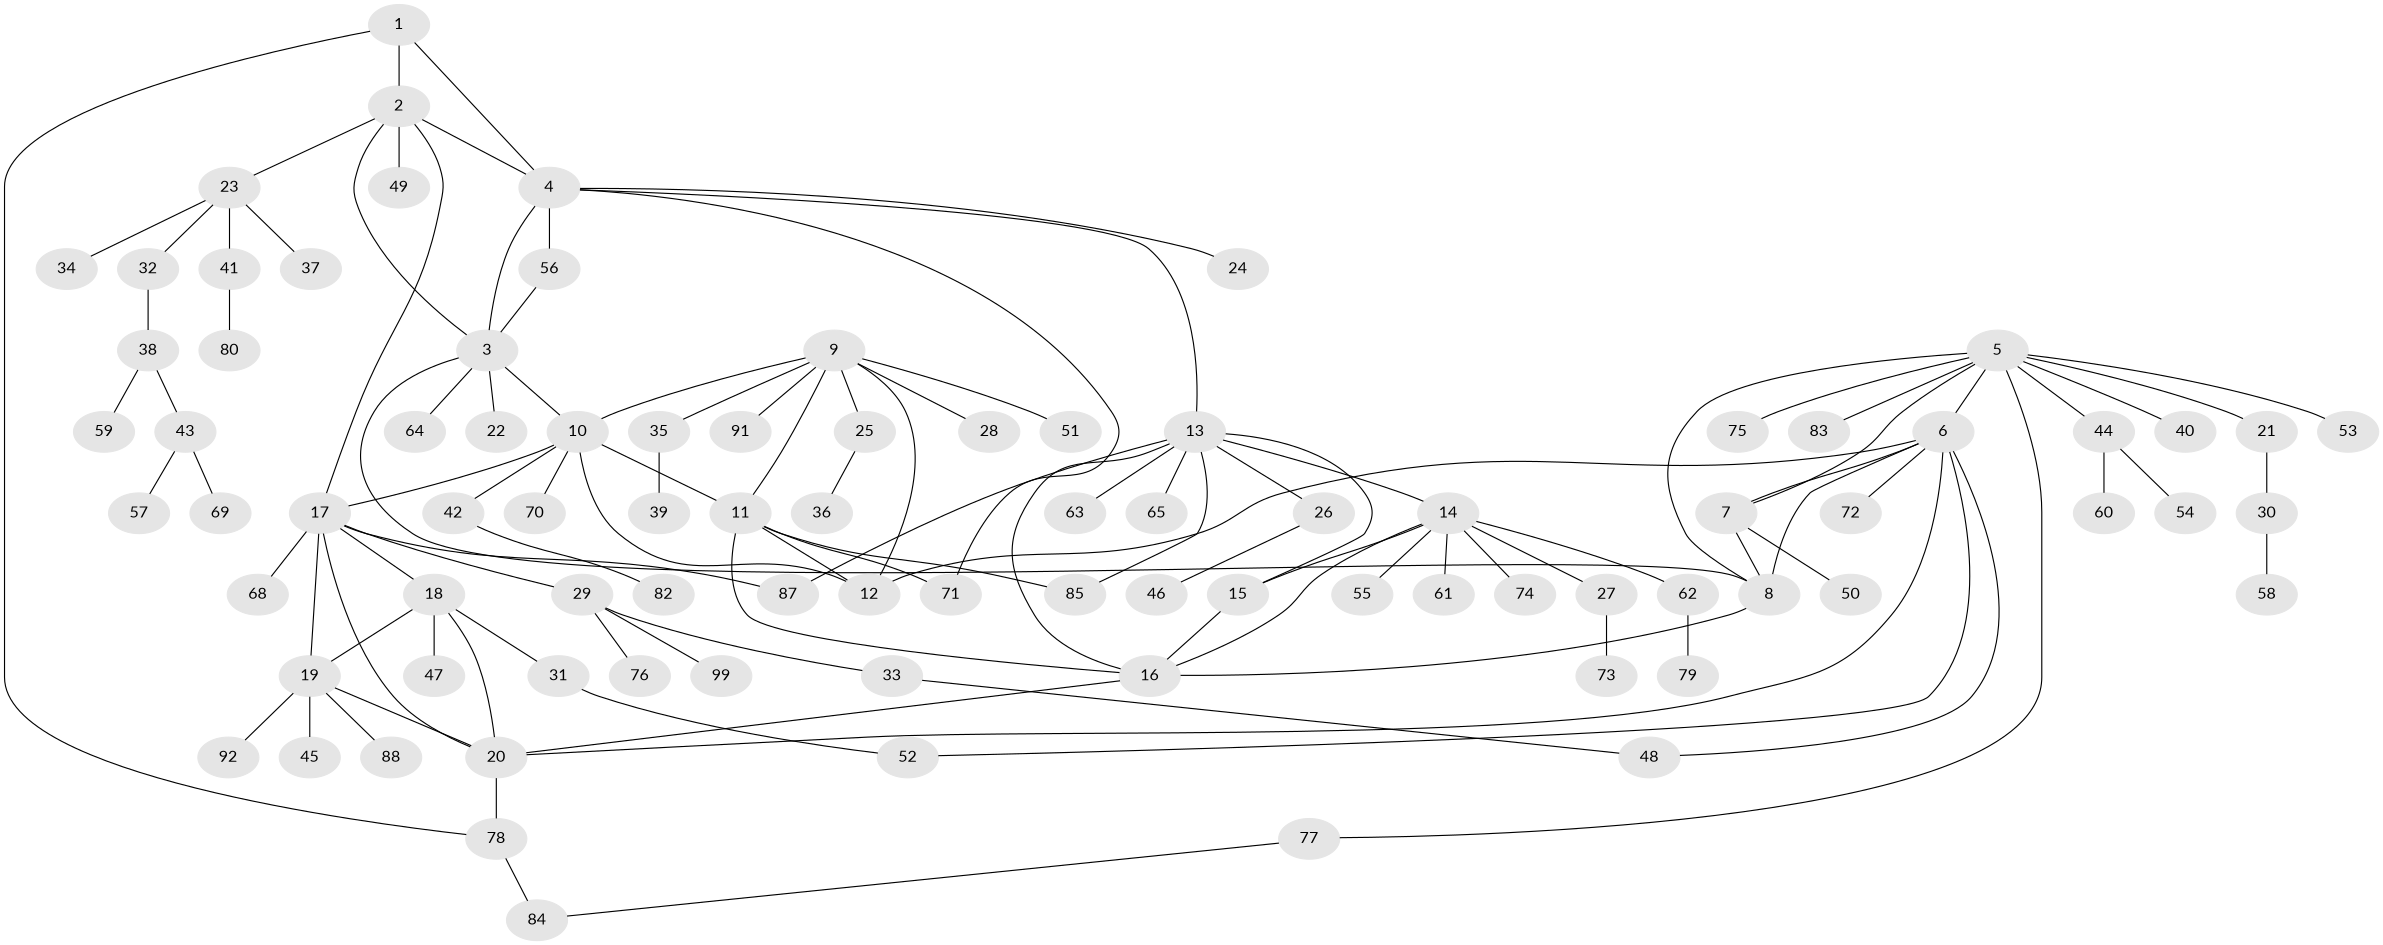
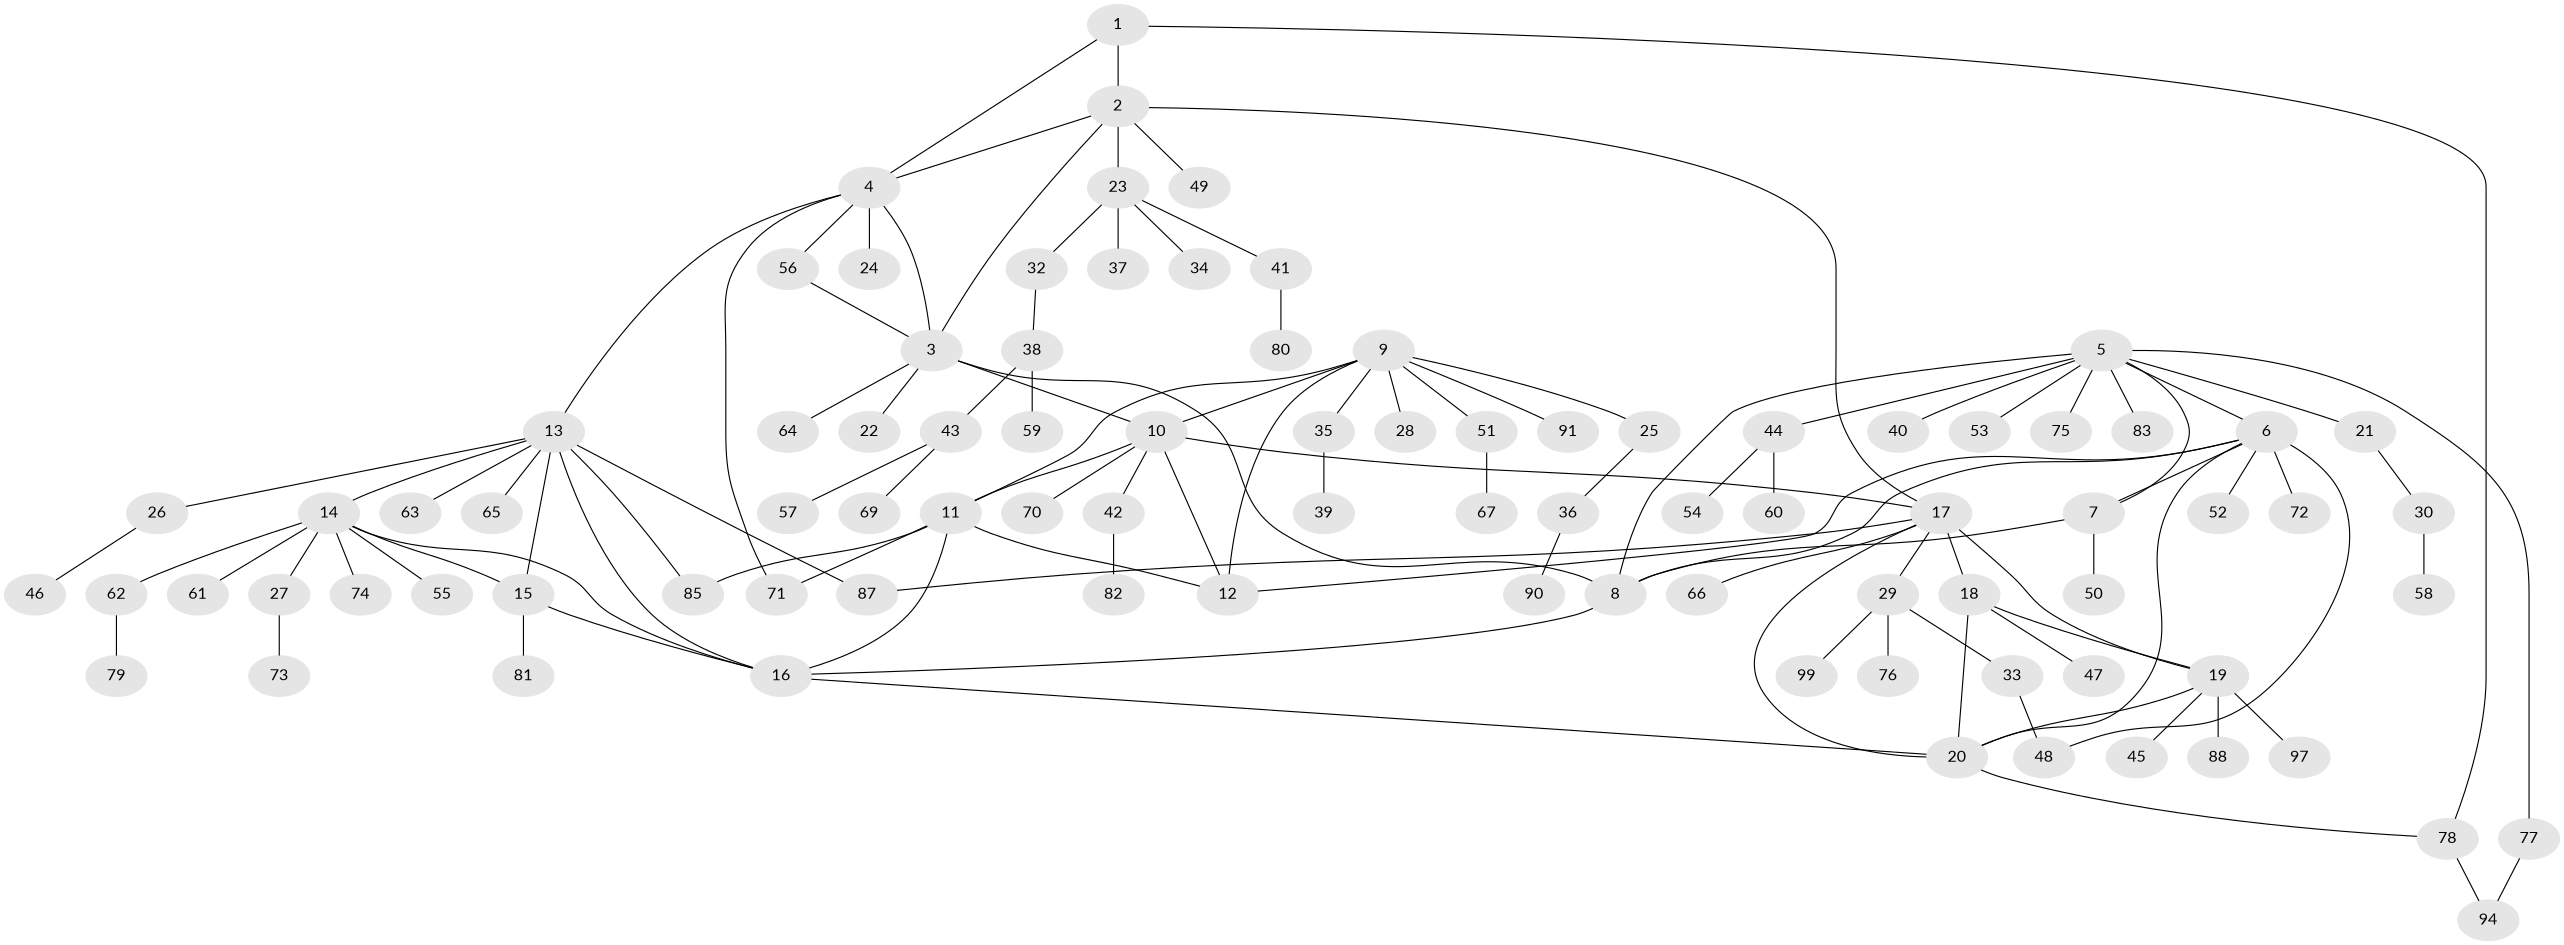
none -> (1487, 513)
(258, 595) -> (1697, 595)
none -> (1534, 595)
none -> (523, 676)
(558, 676) -> none
(228, 757) -> (2300, 757)
(537, 920) -> (2488, 920)
